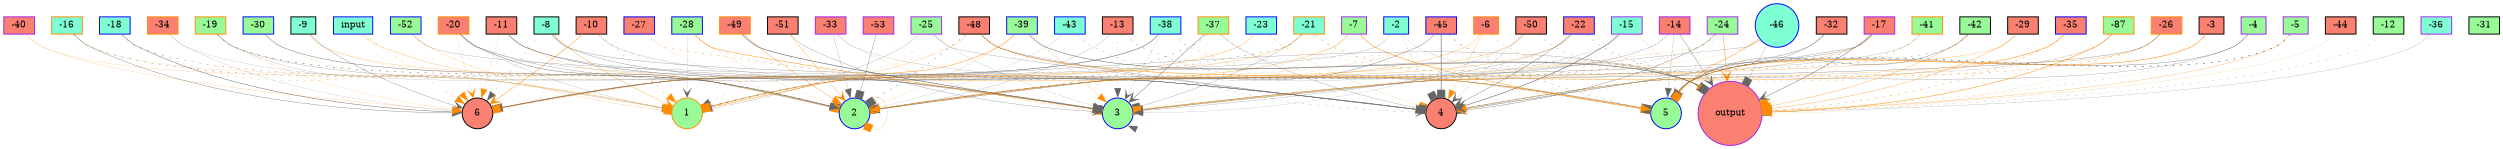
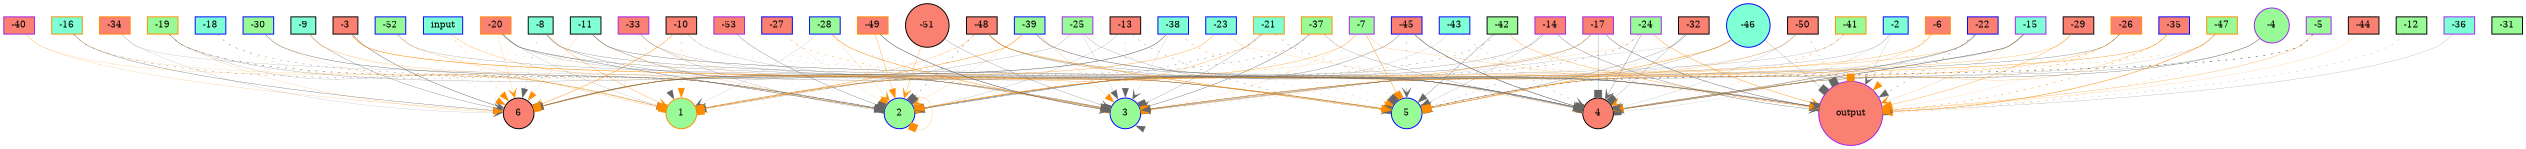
(501, 25) -> (586, 25)
(783, 25) -> (927, 25)
(2119, 25) -> (2222, 25)
(2254, 25) -> (2272, 25)
(282, 92) -> (446, 87)
